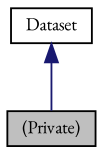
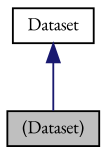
(51, 129) -> (53, 129)
